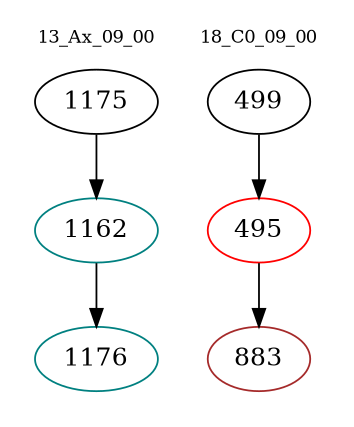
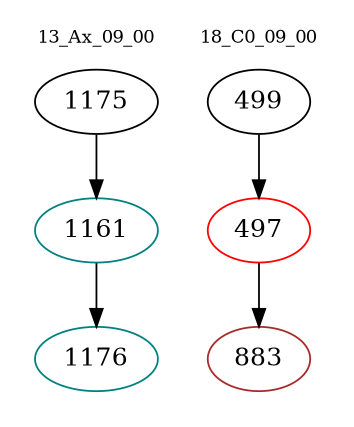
(96, 230) -> (96, 230)
(259, 230) -> (259, 230)
